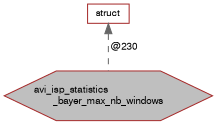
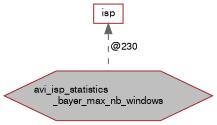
(108, 14) -> (108, 14)
